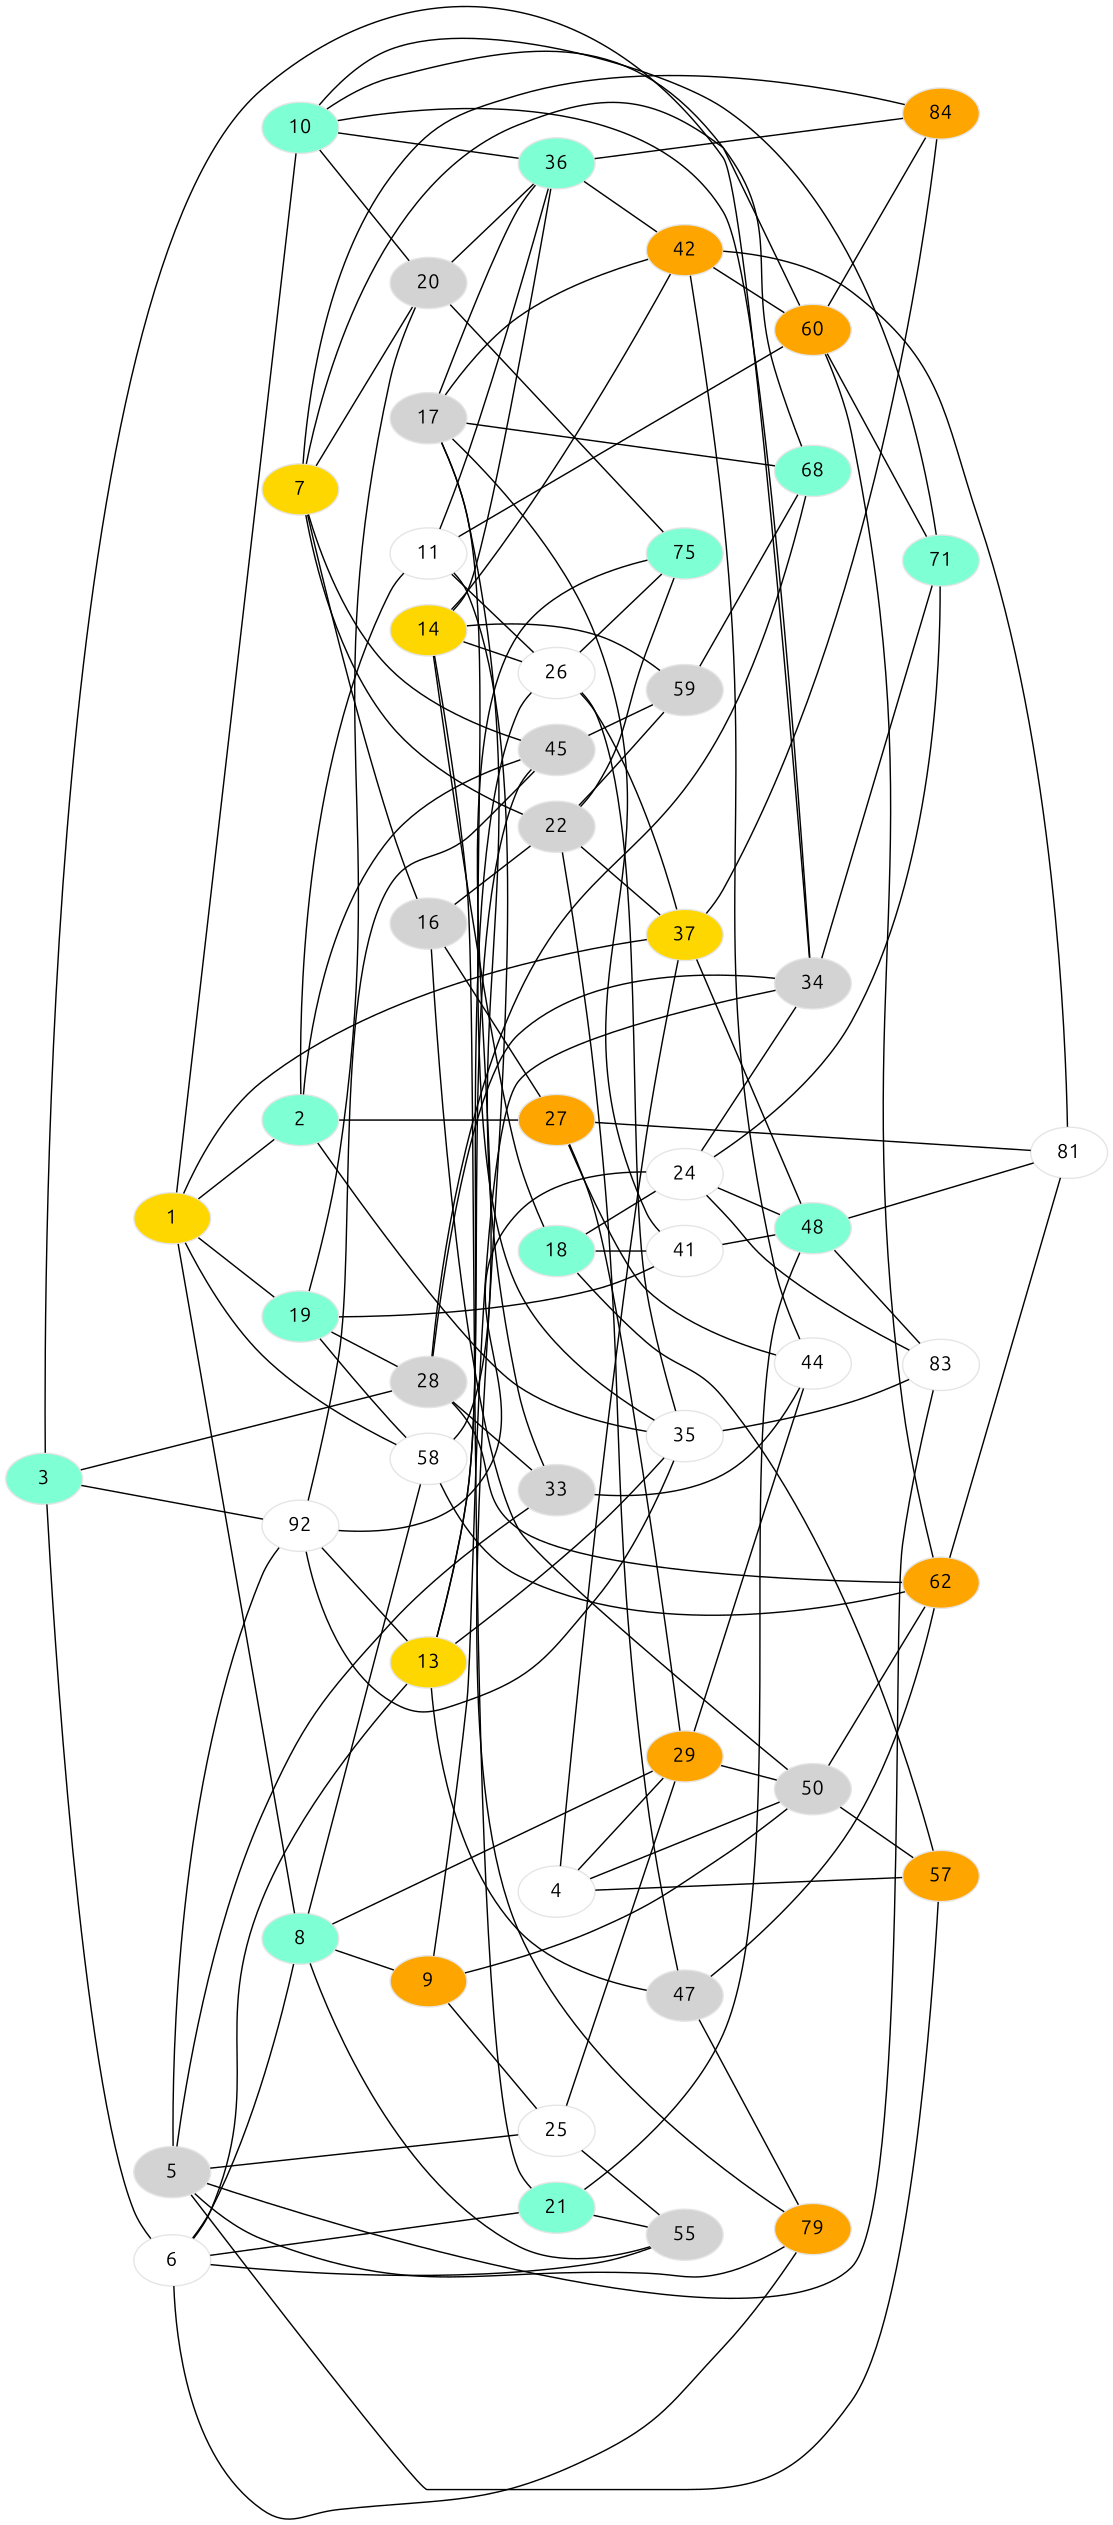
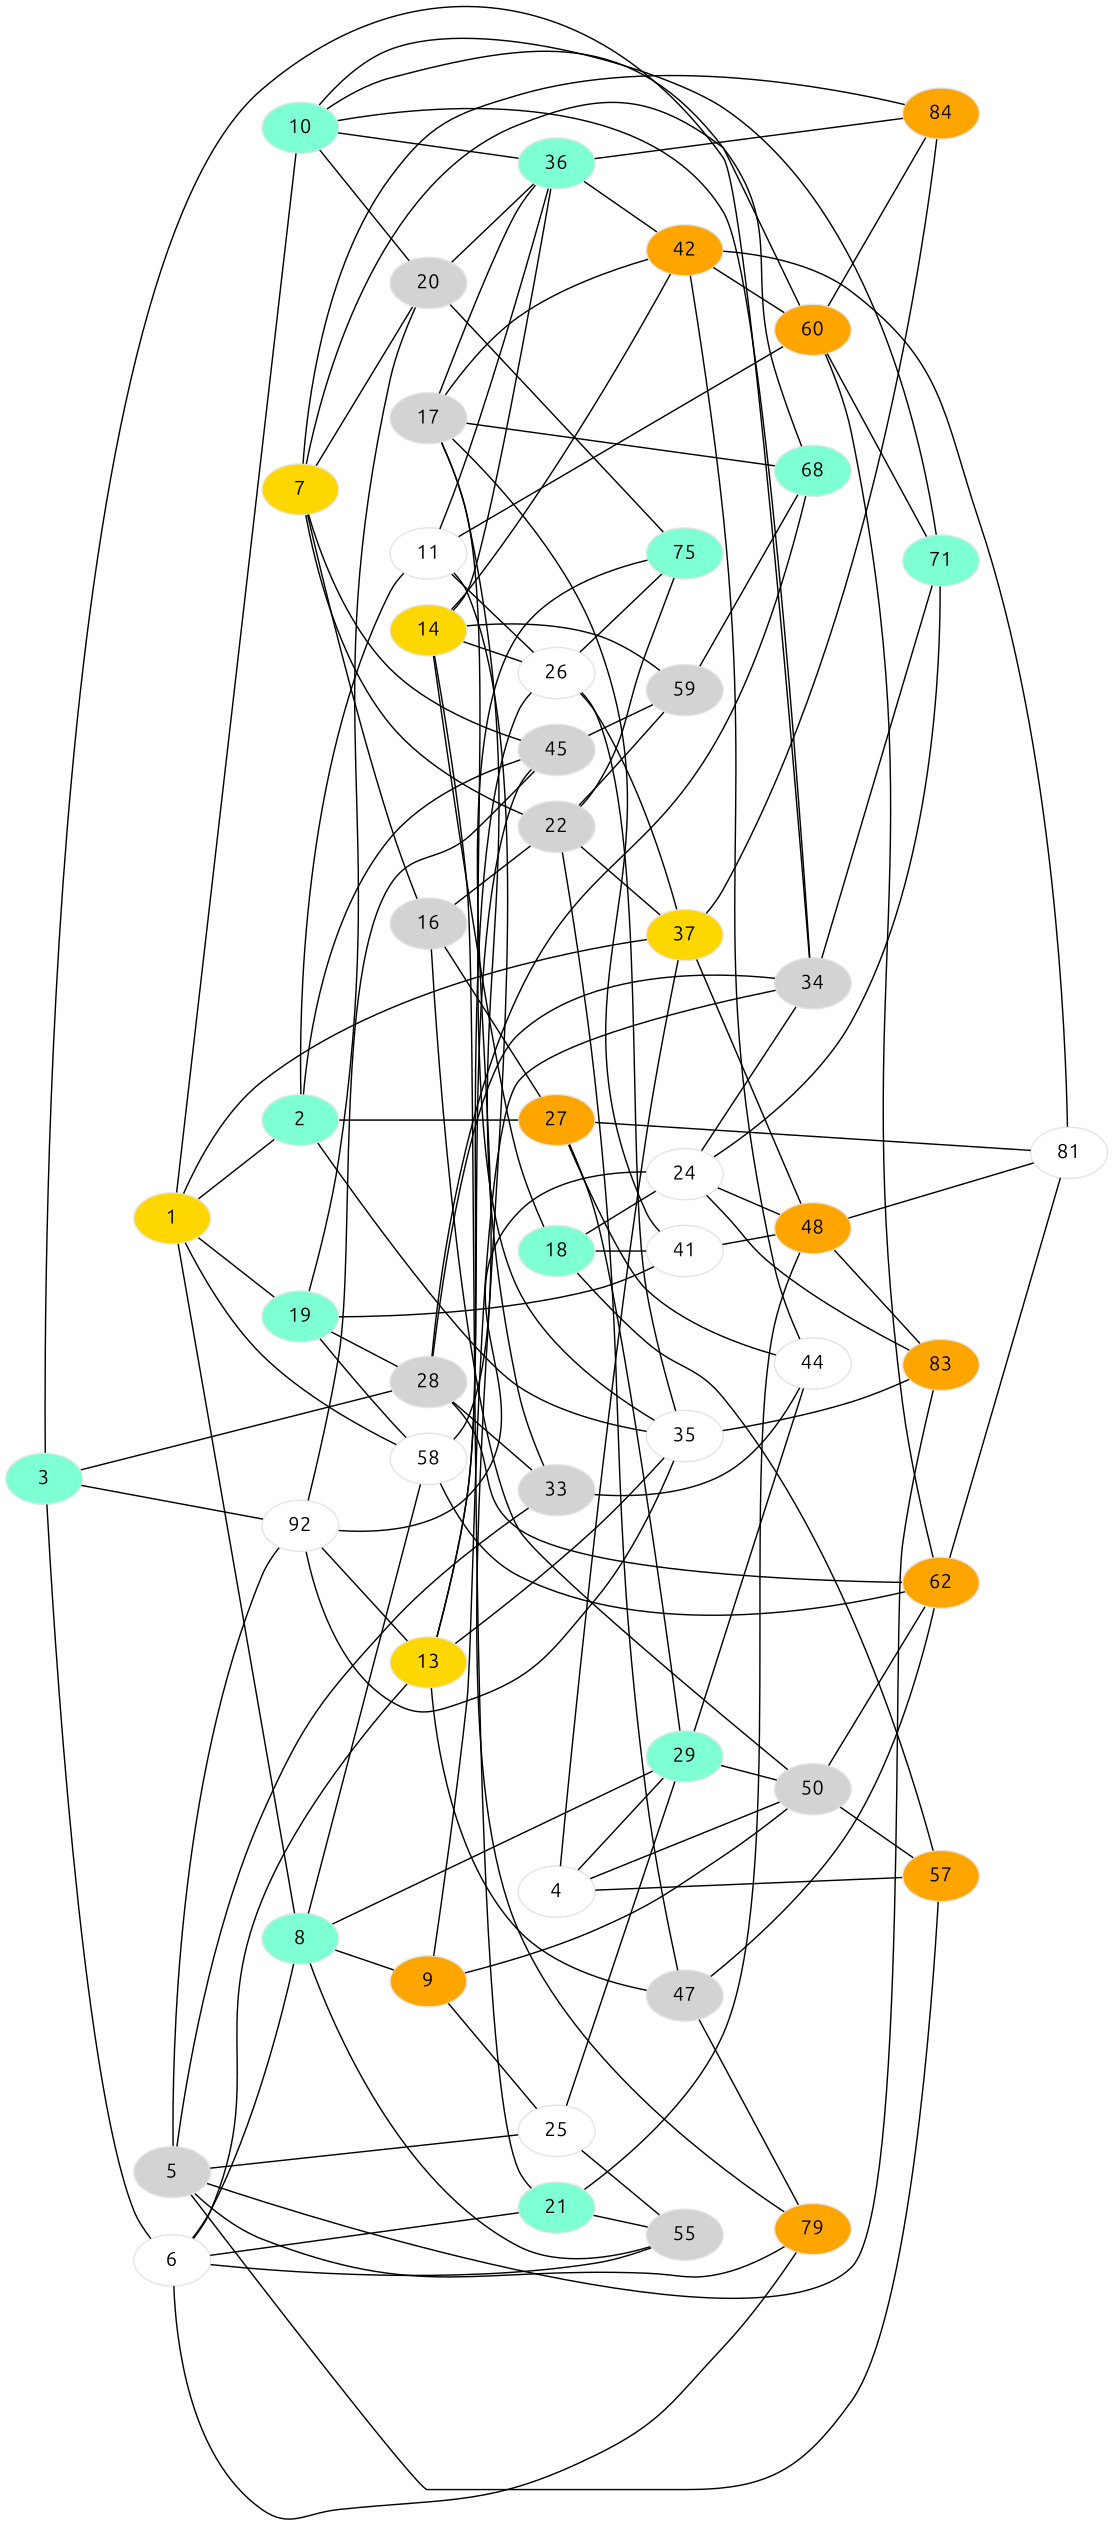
(813, 1228) -> (813, 1228)
(941, 1365) -> (941, 1365)
(685, 1756) -> (685, 1756)
